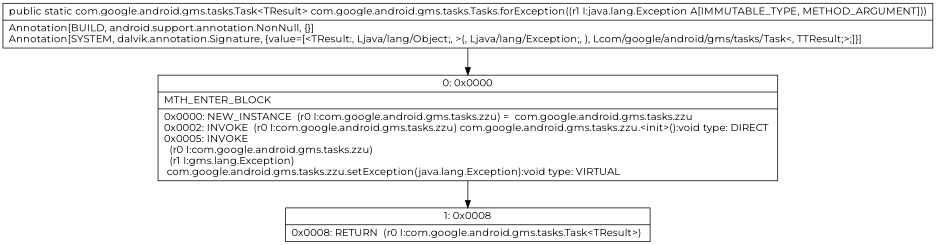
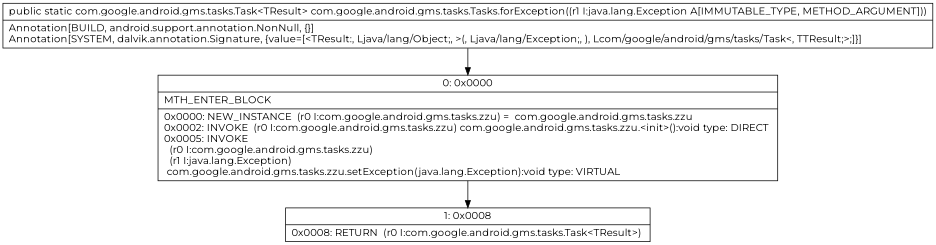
(229, 161) -> (228, 161)
